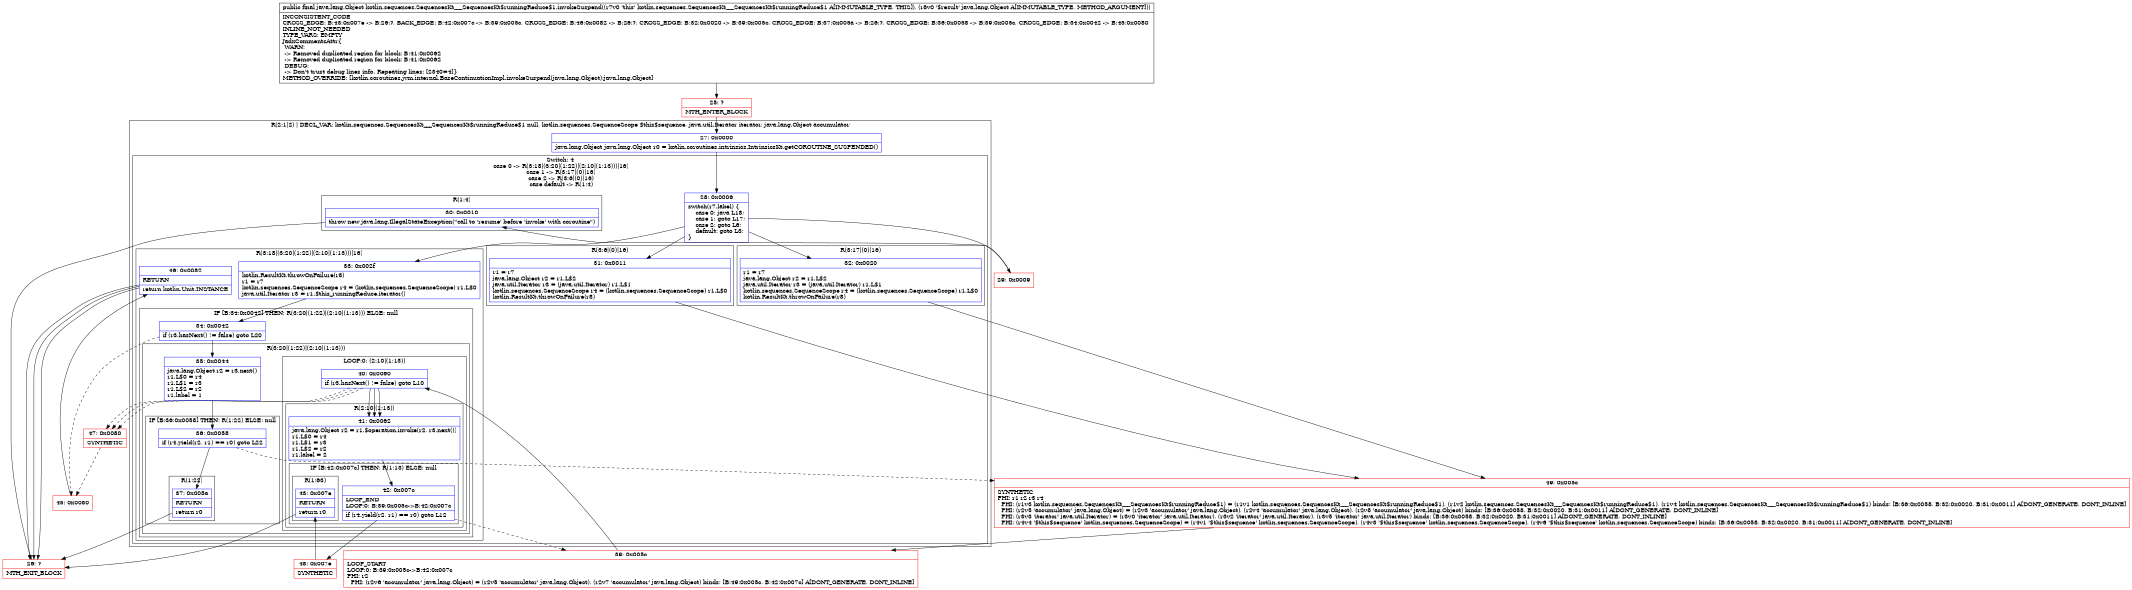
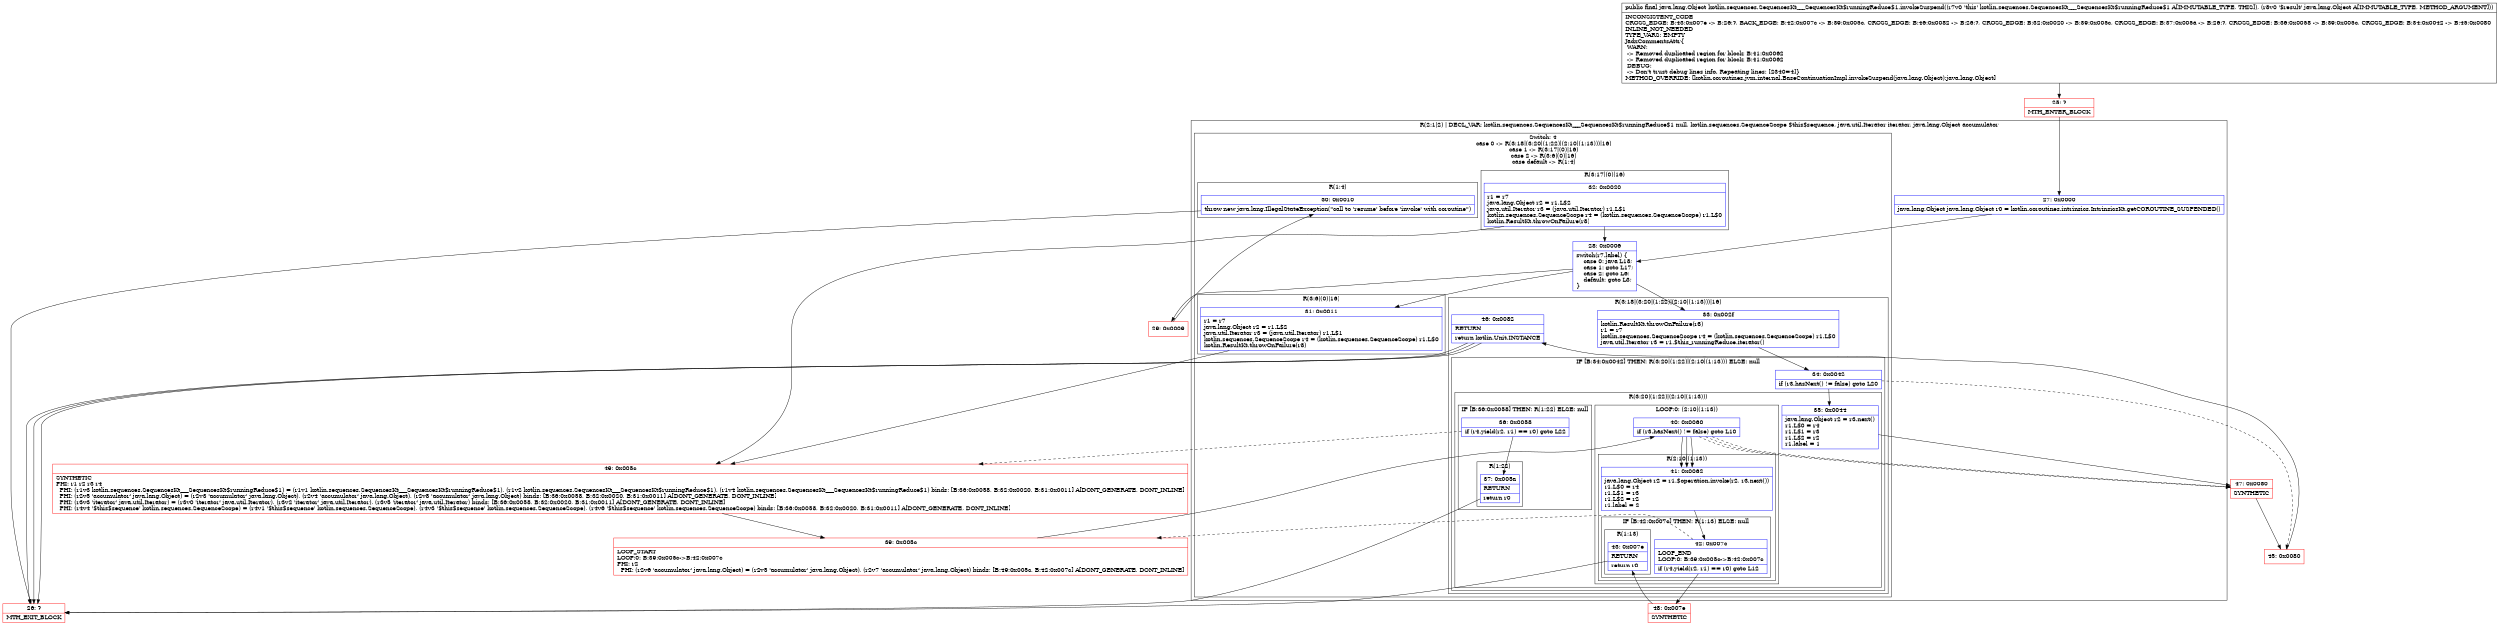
(768, 240) -> (1605, 232)
(212, 413) -> (2052, 460)
(89, 470) -> (2267, 522)
(315, 481) -> (1628, 534)
